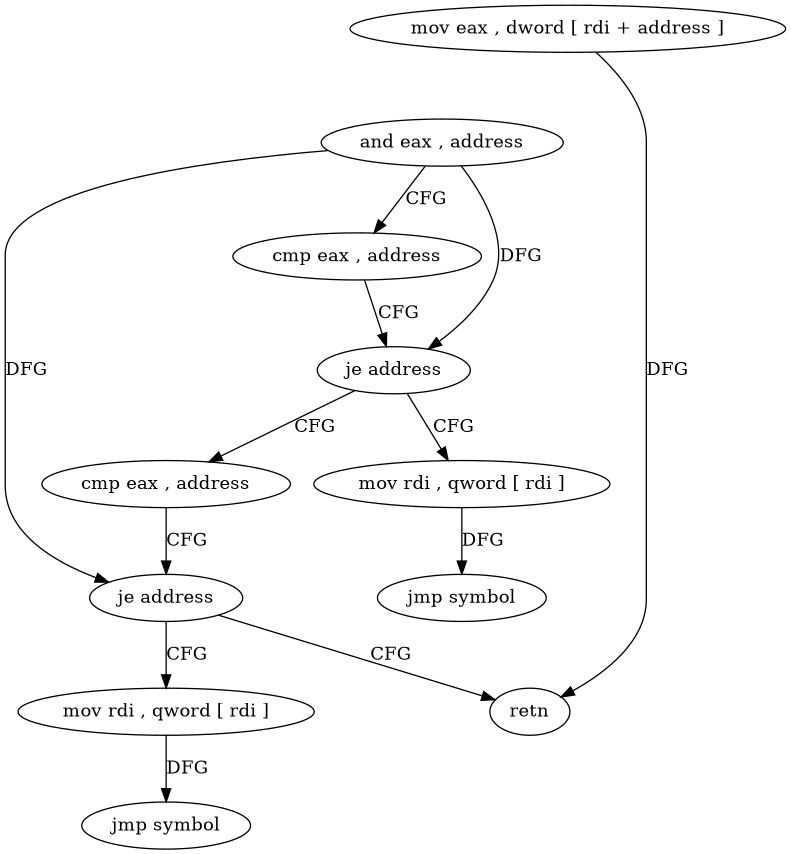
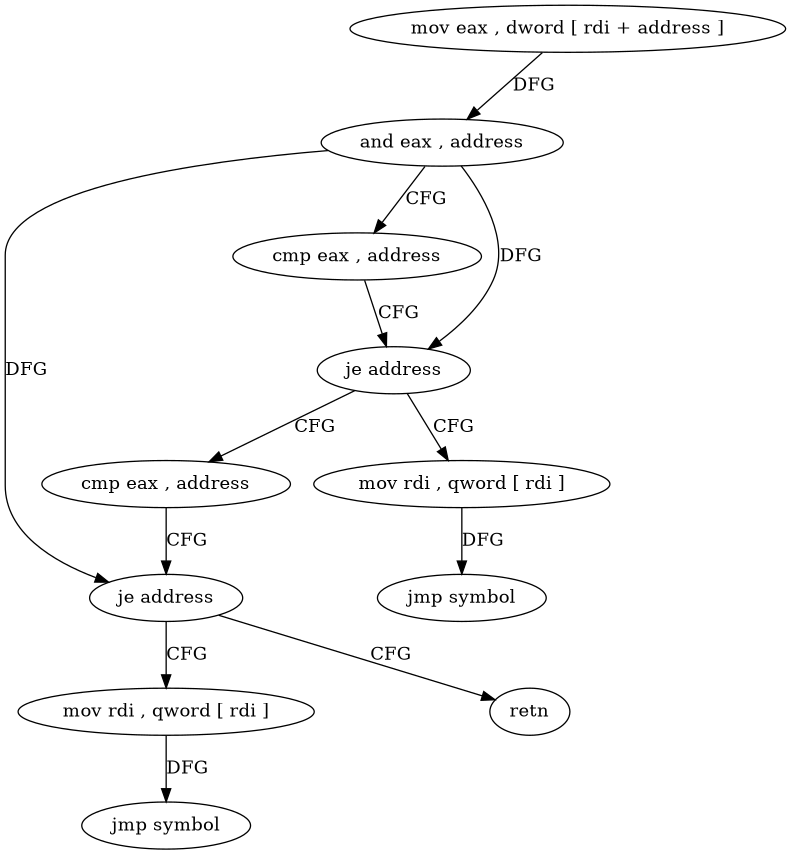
(646, 379) -> (510, 81)
